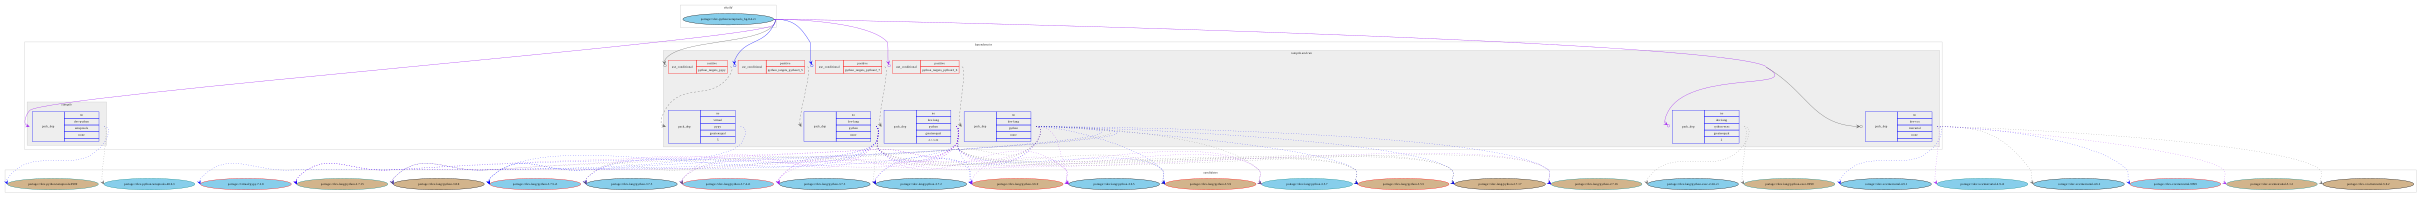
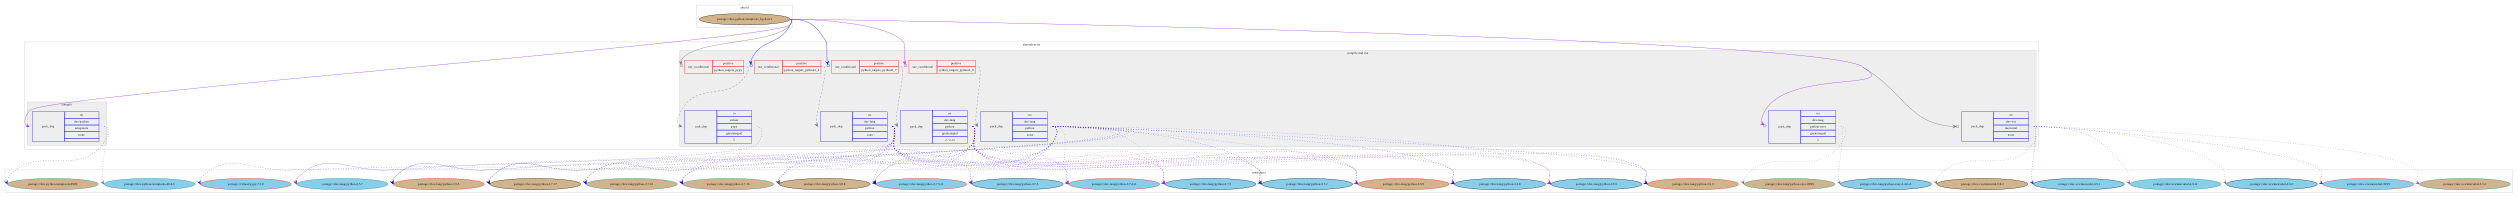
(728, 19) -> (745, 19)
none -> (1500, 184)
